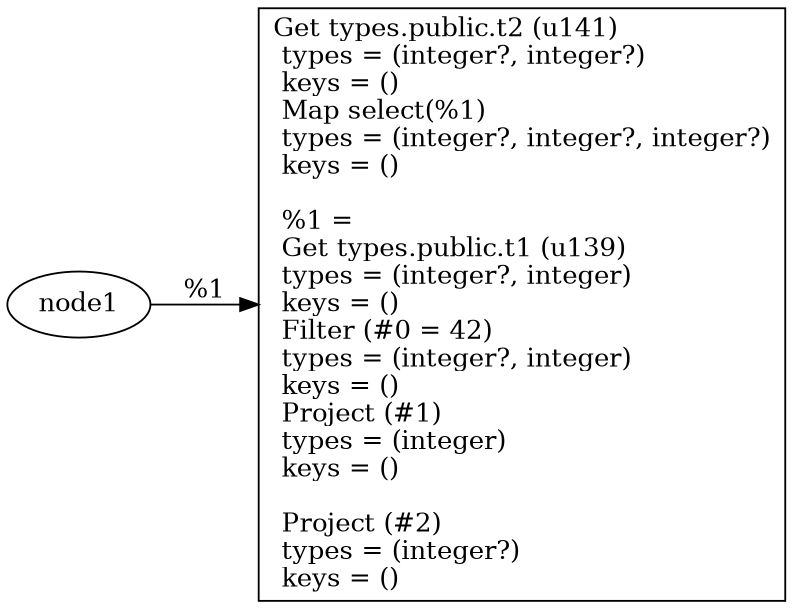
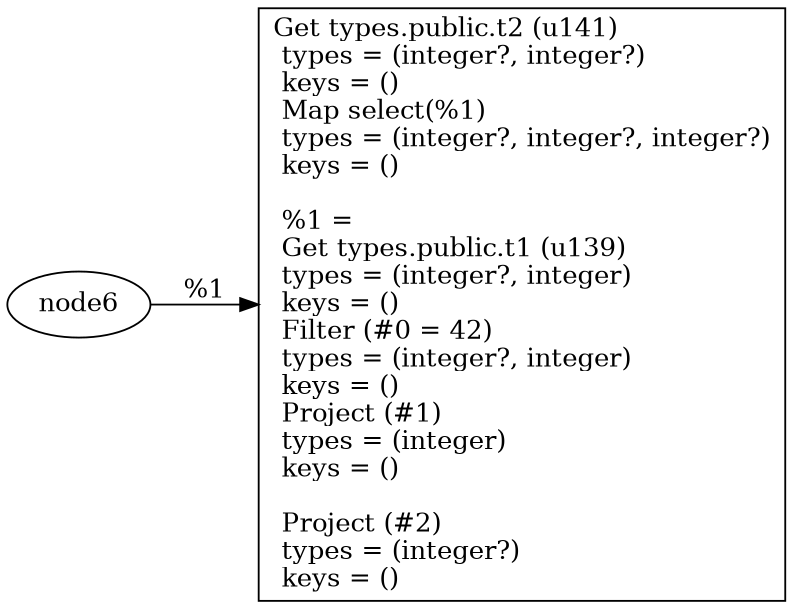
(79, 305) -> (79, 305)
